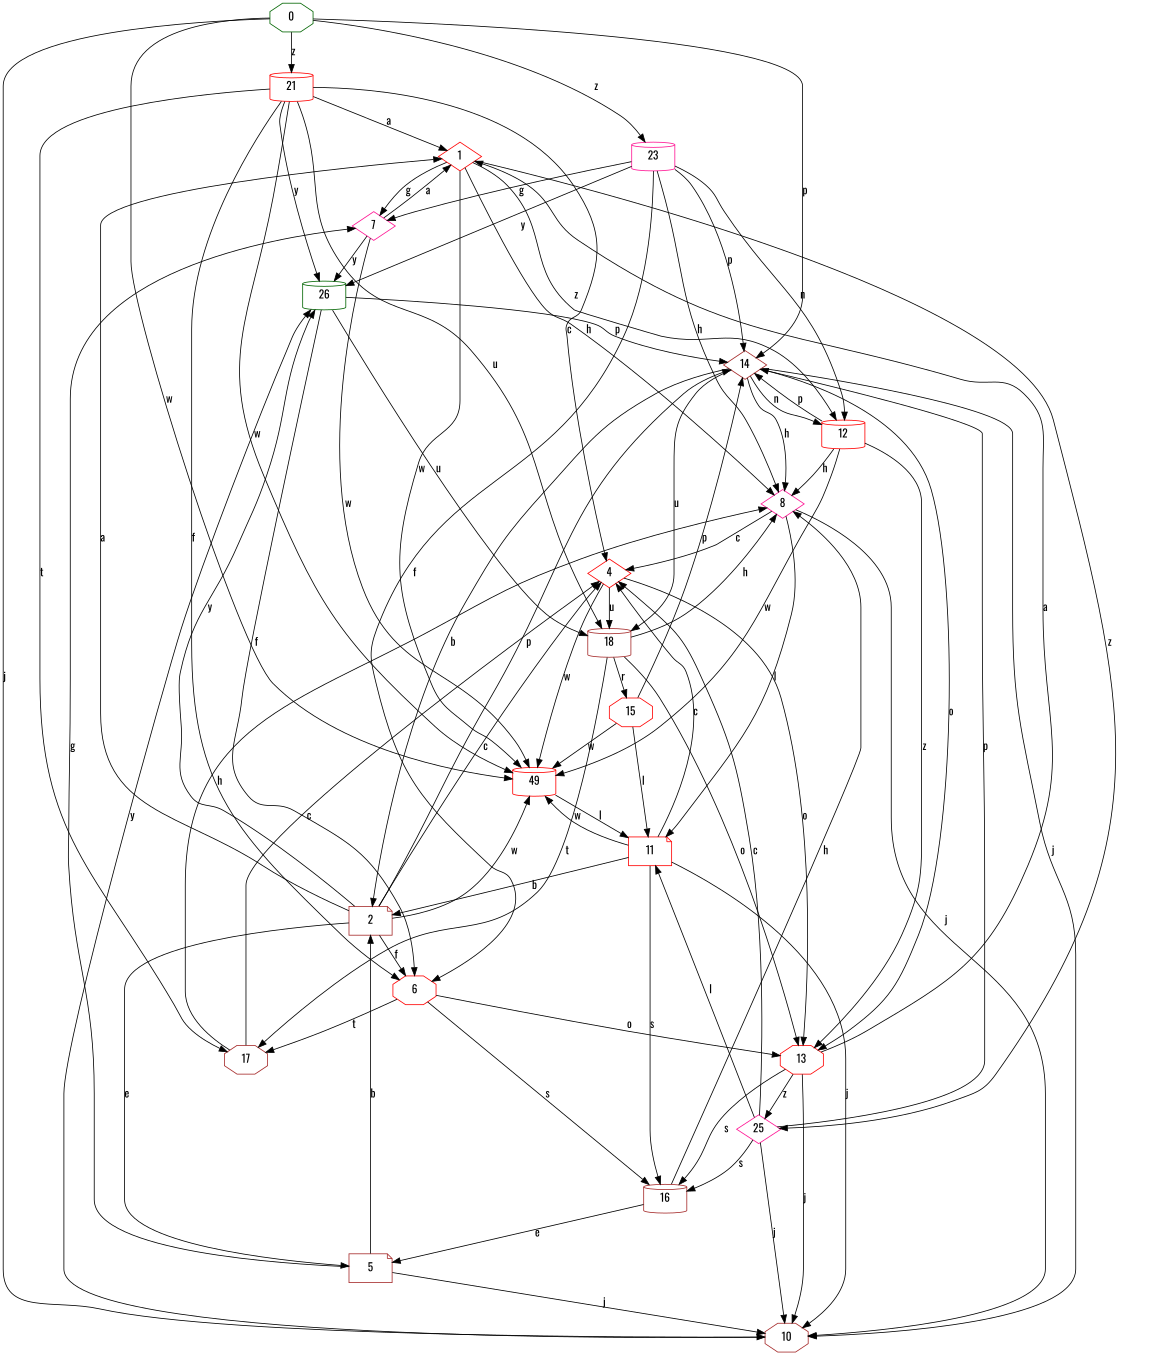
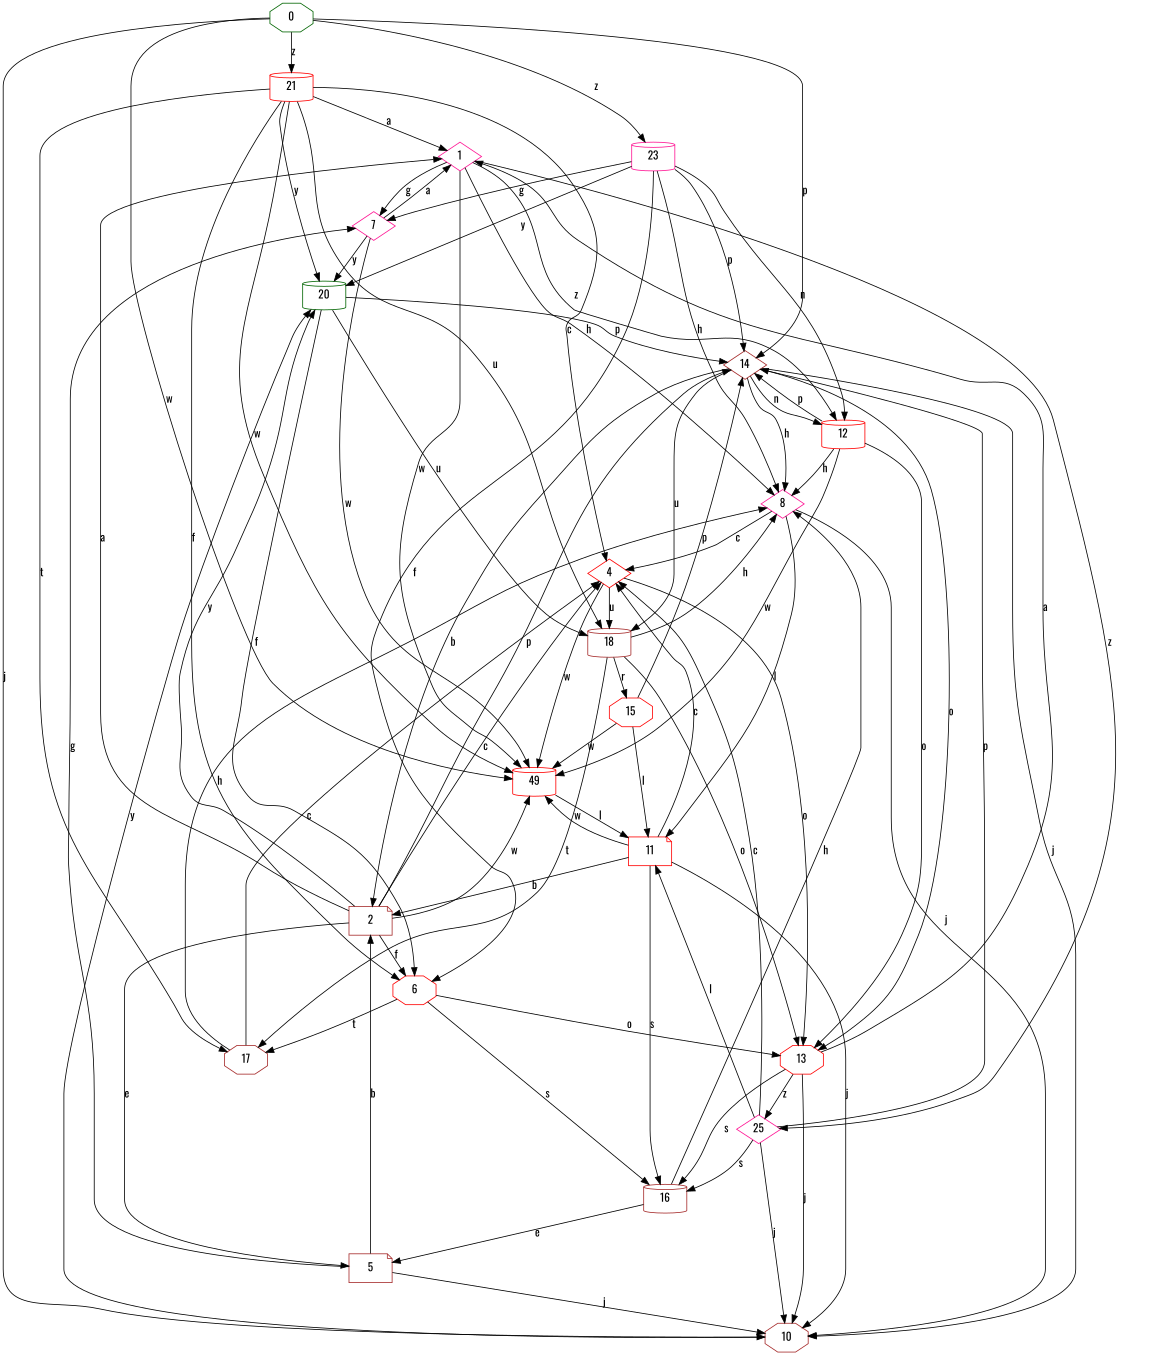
(460, 157) -> (460, 157)
(324, 295) -> (324, 295)
(924, 747) -> (924, 747)
